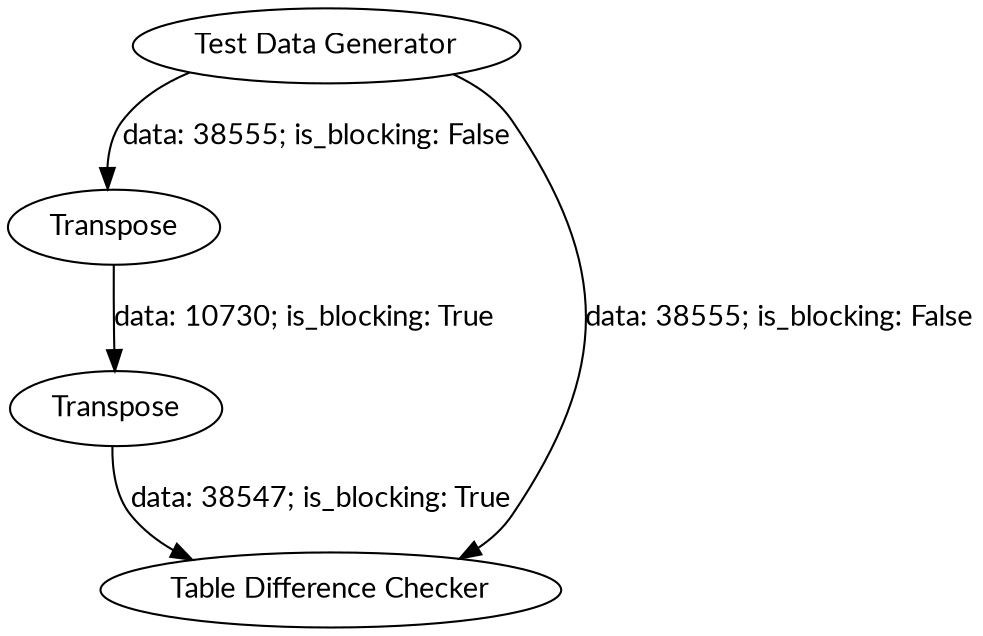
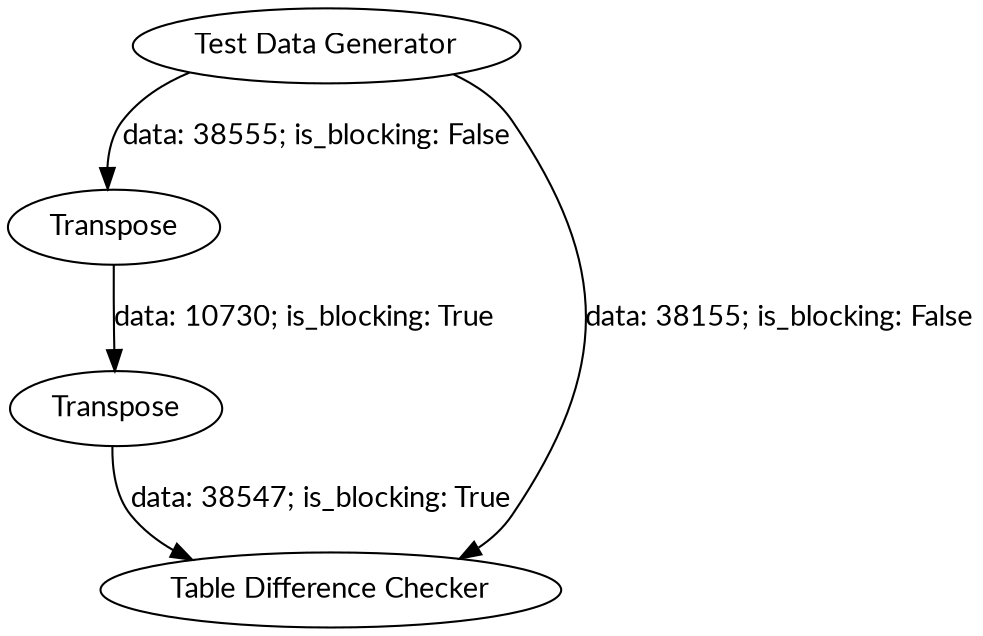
(780, 318) -> (780, 318)
